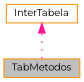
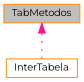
(42, 46) -> (42, 46)
